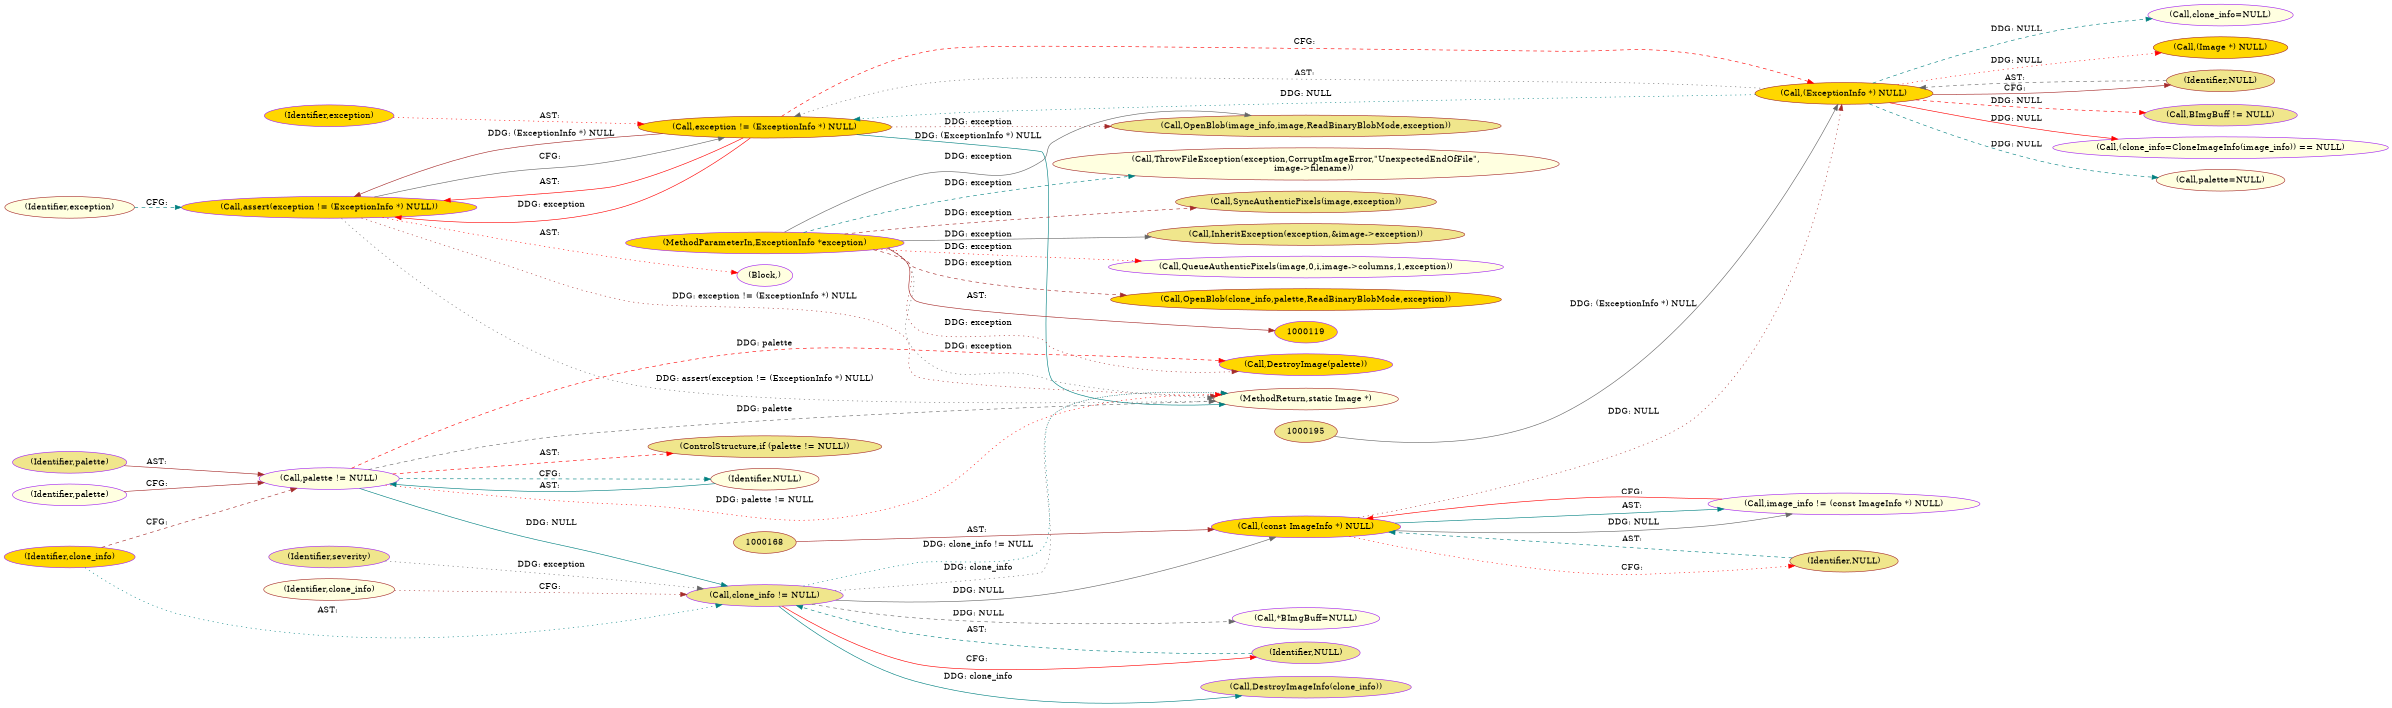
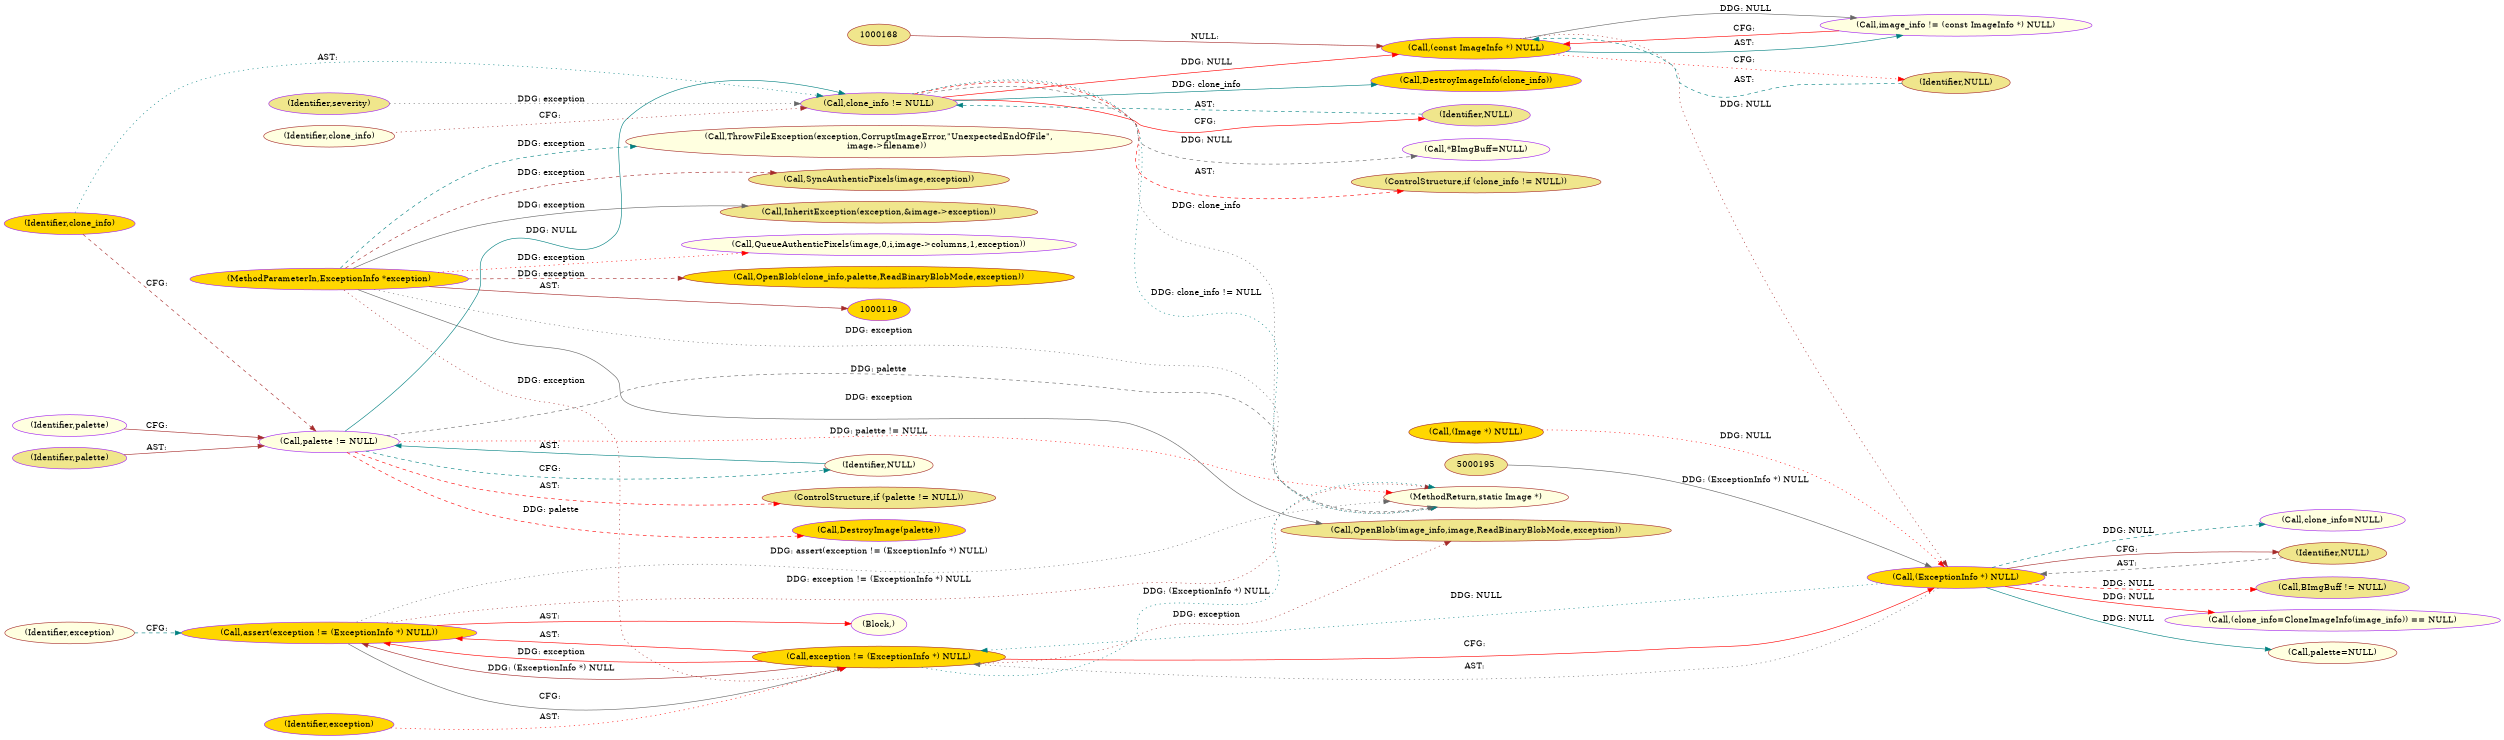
(1289, 48) -> (1471, 656)
(2026, 67) -> (1755, 455)
(1844, 93) -> (1956, 577)
(2008, 153) -> (2124, 628)
none -> (1476, 182)
(1048, 244) -> (1202, 604)
(556, 248) -> (641, 621)
(1030, 337) -> (620, 494)
(1306, 432) -> (1476, 465)
(978, 530) -> (1207, 37)
(1056, 593) -> (1167, 75)
(1306, 687) -> (1476, 81)
